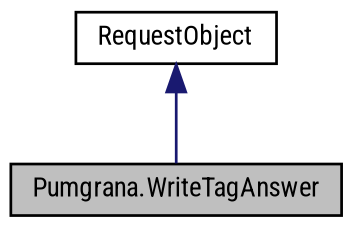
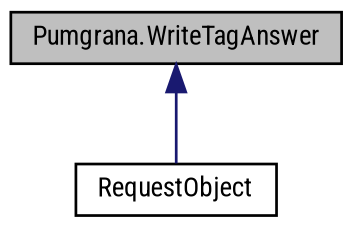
(176, 128) -> (176, 128)
